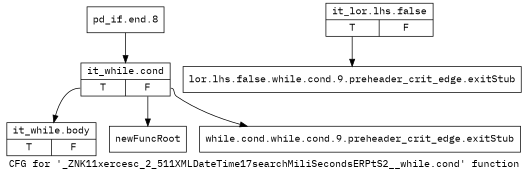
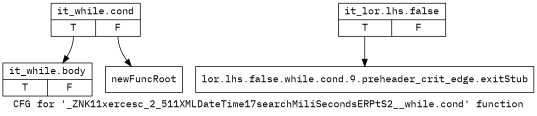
(126, 20) -> none
(360, 139) -> none
